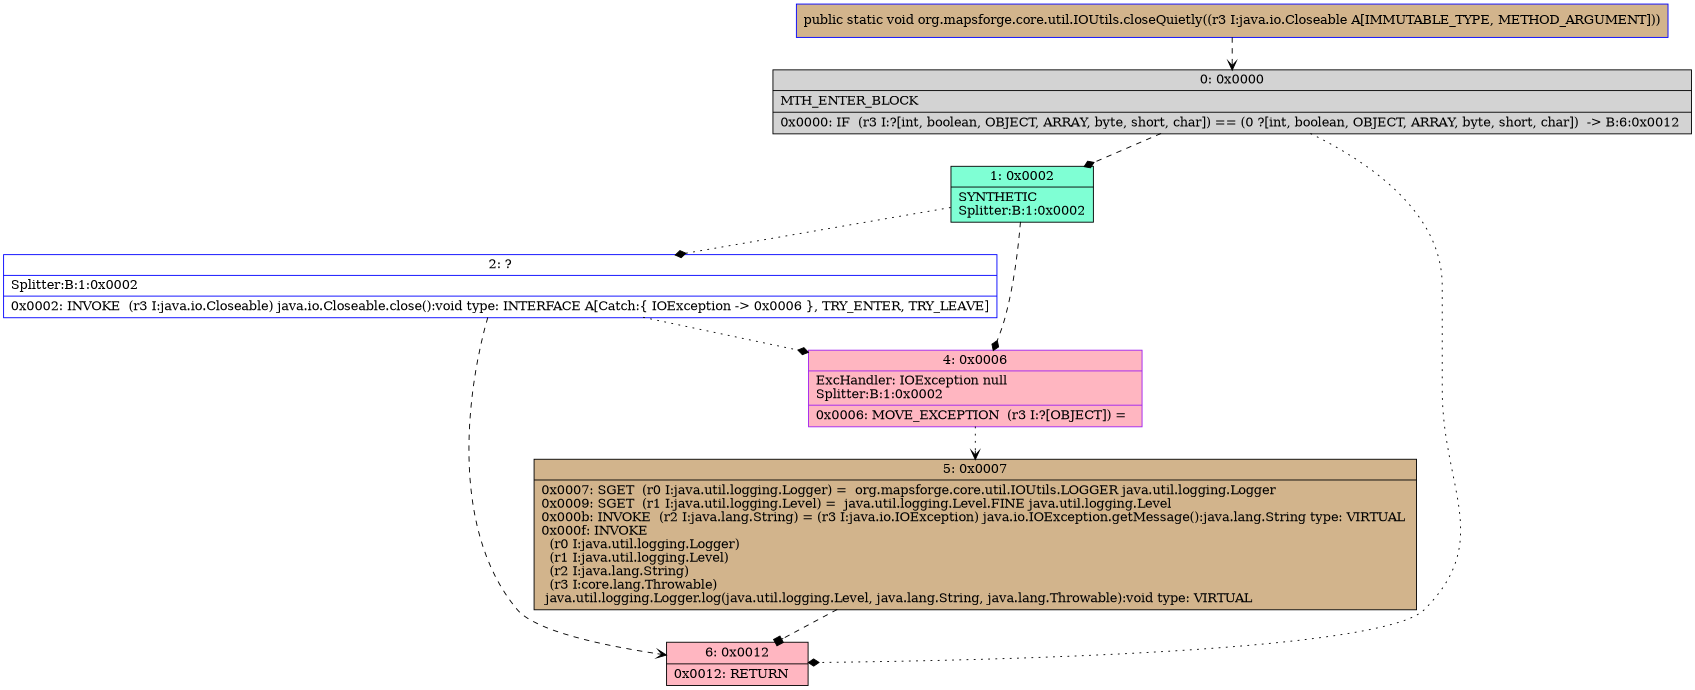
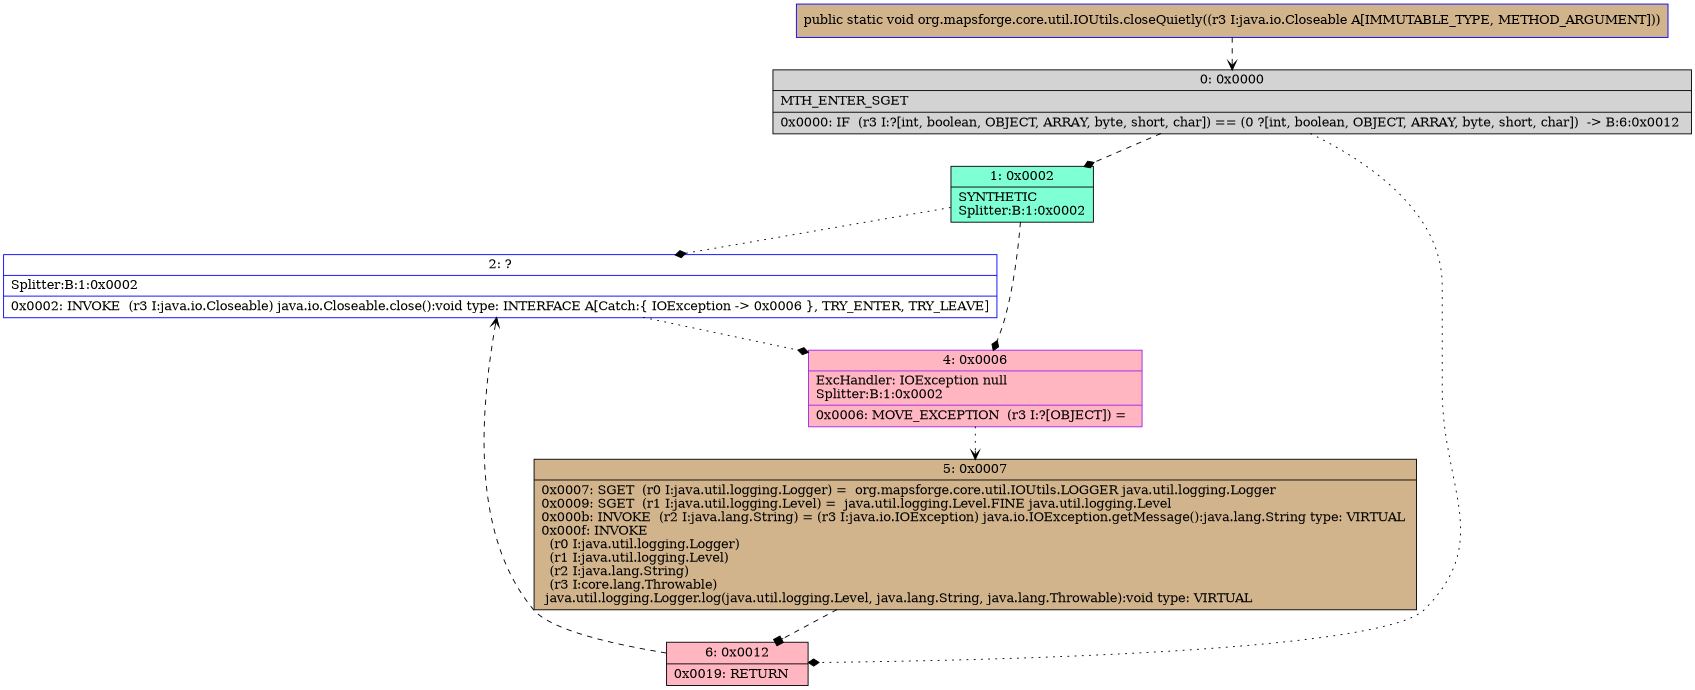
(850, 101) -> (844, 101)
(482, 541) -> (498, 542)
(737, 674) -> (737, 674)
